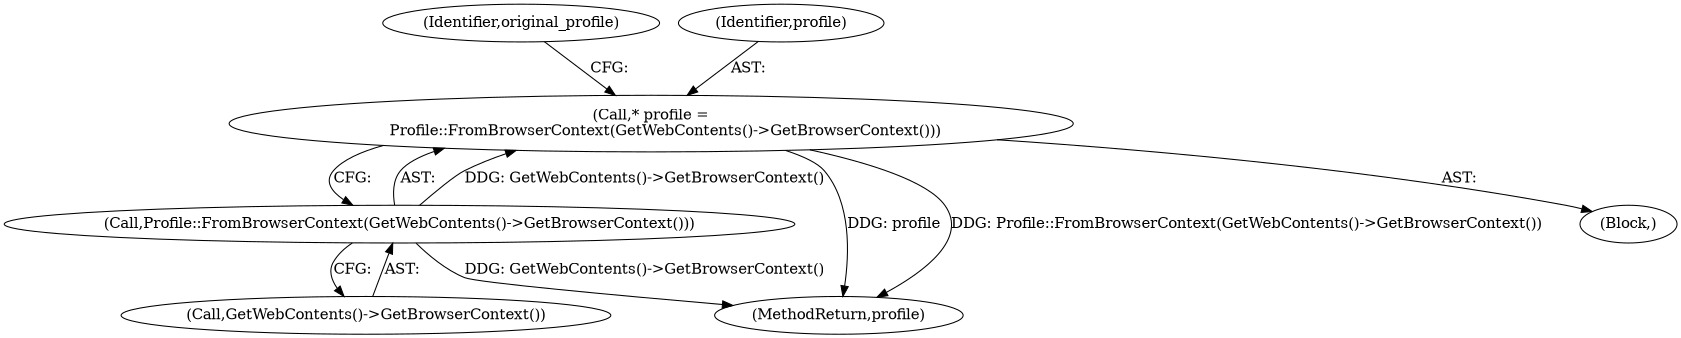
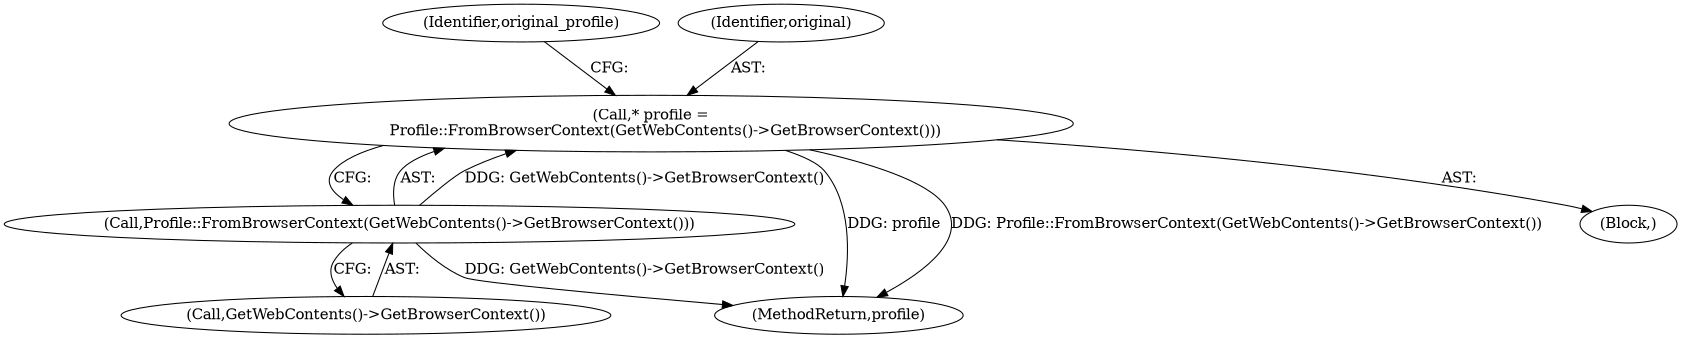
(781, 23) -> (781, 23)
